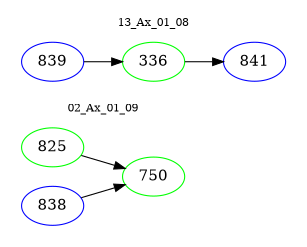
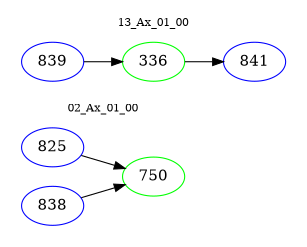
(154, 23) -> (154, 23)
(103, 109) -> (103, 109)
(53, 147) -> (53, 147)
